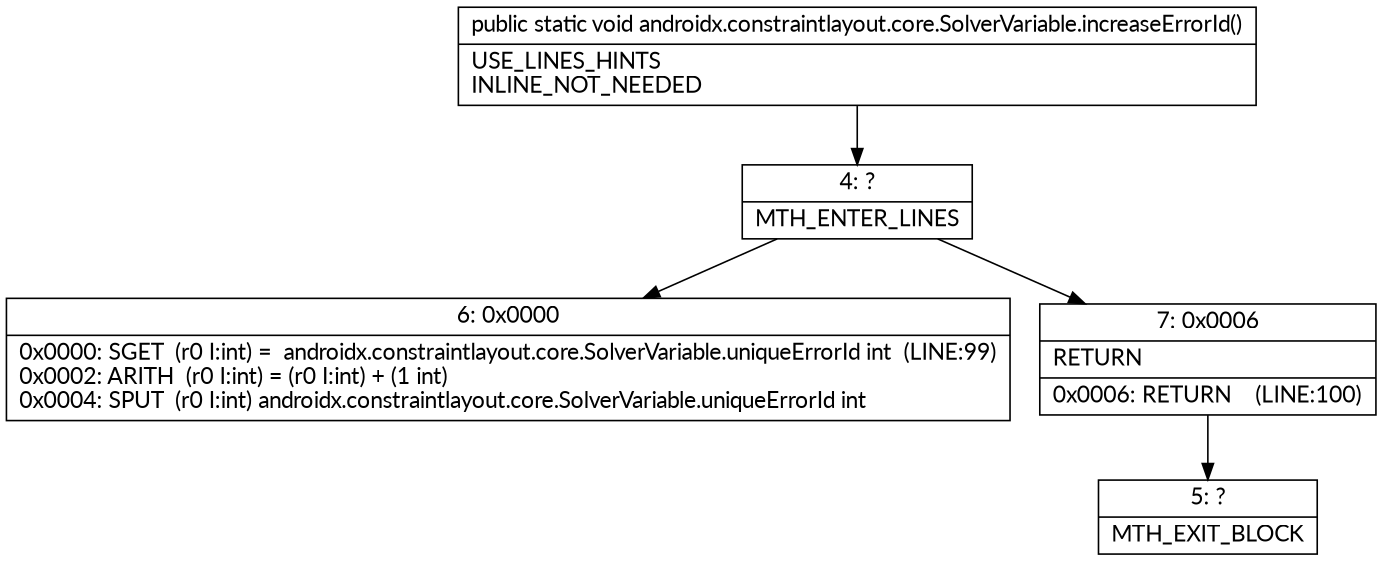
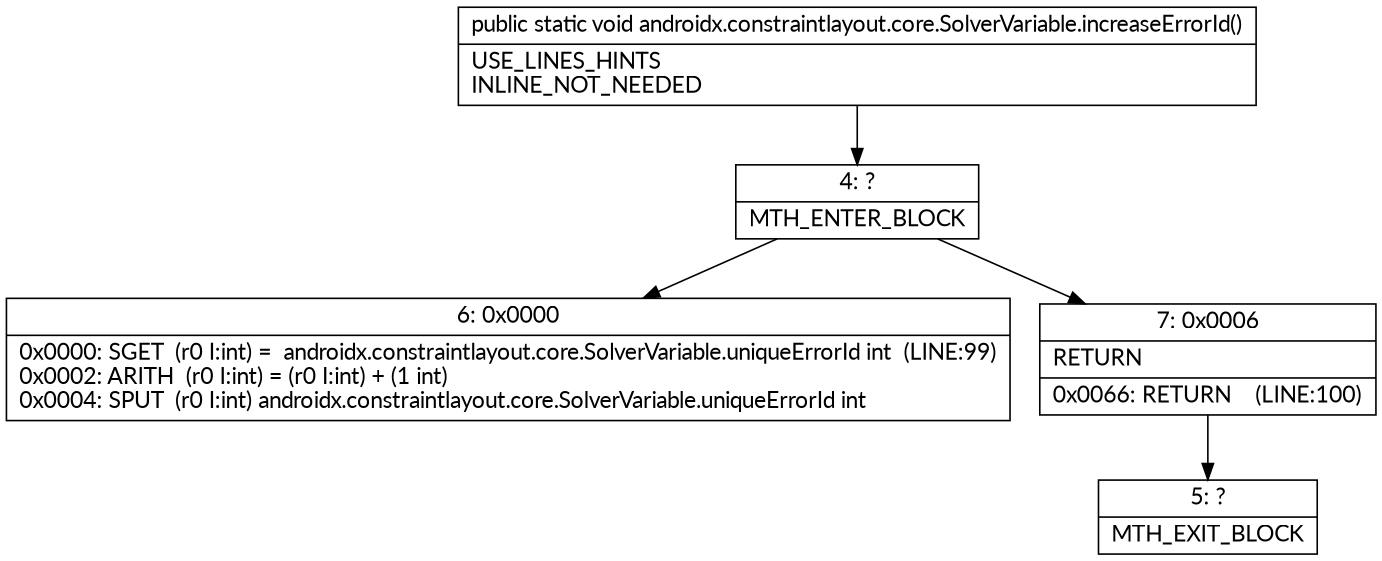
(857, 220) -> (857, 220)
(1208, 396) -> (1208, 396)
